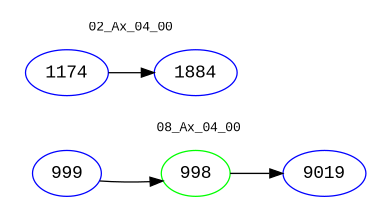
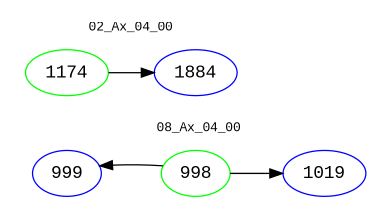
(67, 73) -> (67, 73)
(324, 173) -> (324, 173)
(125, 182) -> (138, 165)
